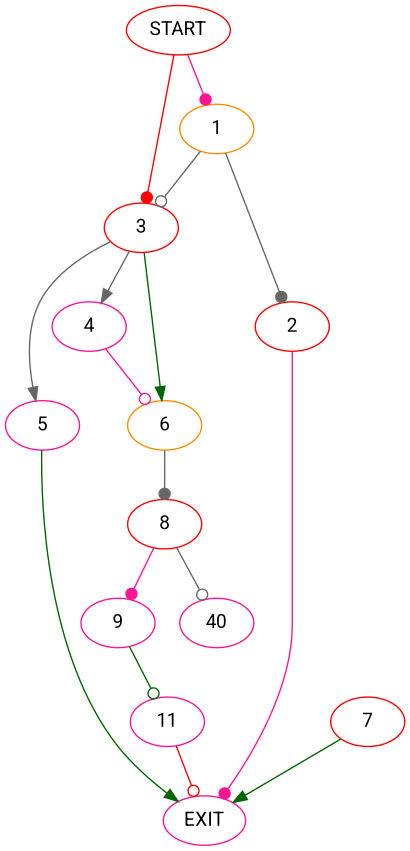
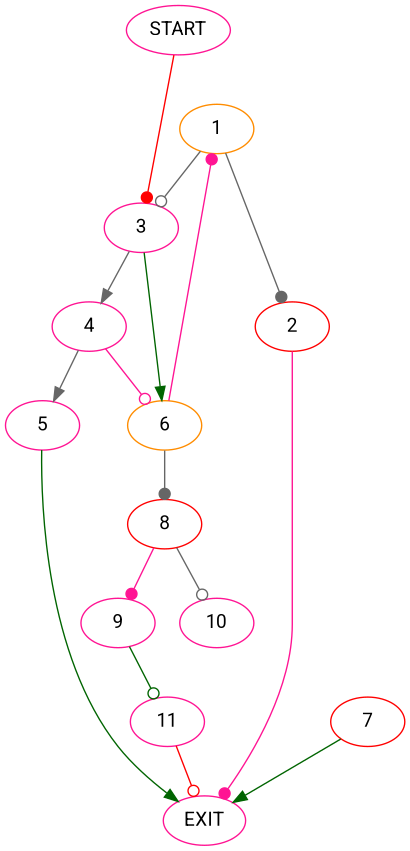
(178, 30) -> (178, 30)
(196, 74) -> (190, 283)
(141, 228) -> (141, 228)
(42, 299) -> (69, 369)
(217, 623) -> (217, 623)
